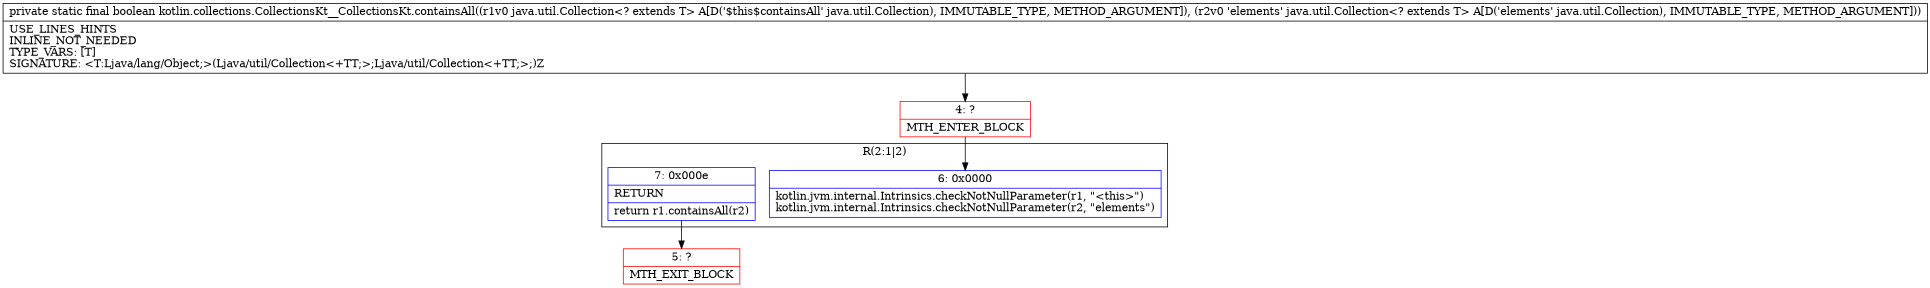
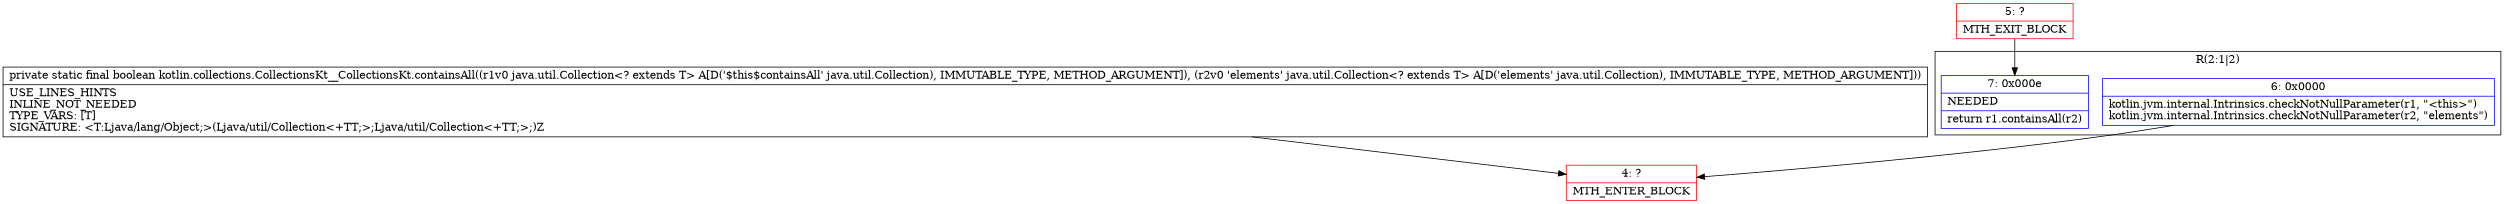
(965, 150) -> (1940, 155)
(639, 194) -> (1973, 102)
(682, 232) -> (2015, 56)
